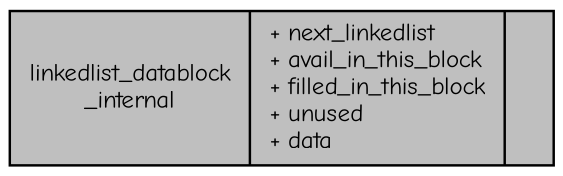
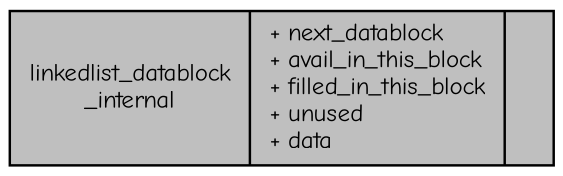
(353, 33) -> (356, 33)
